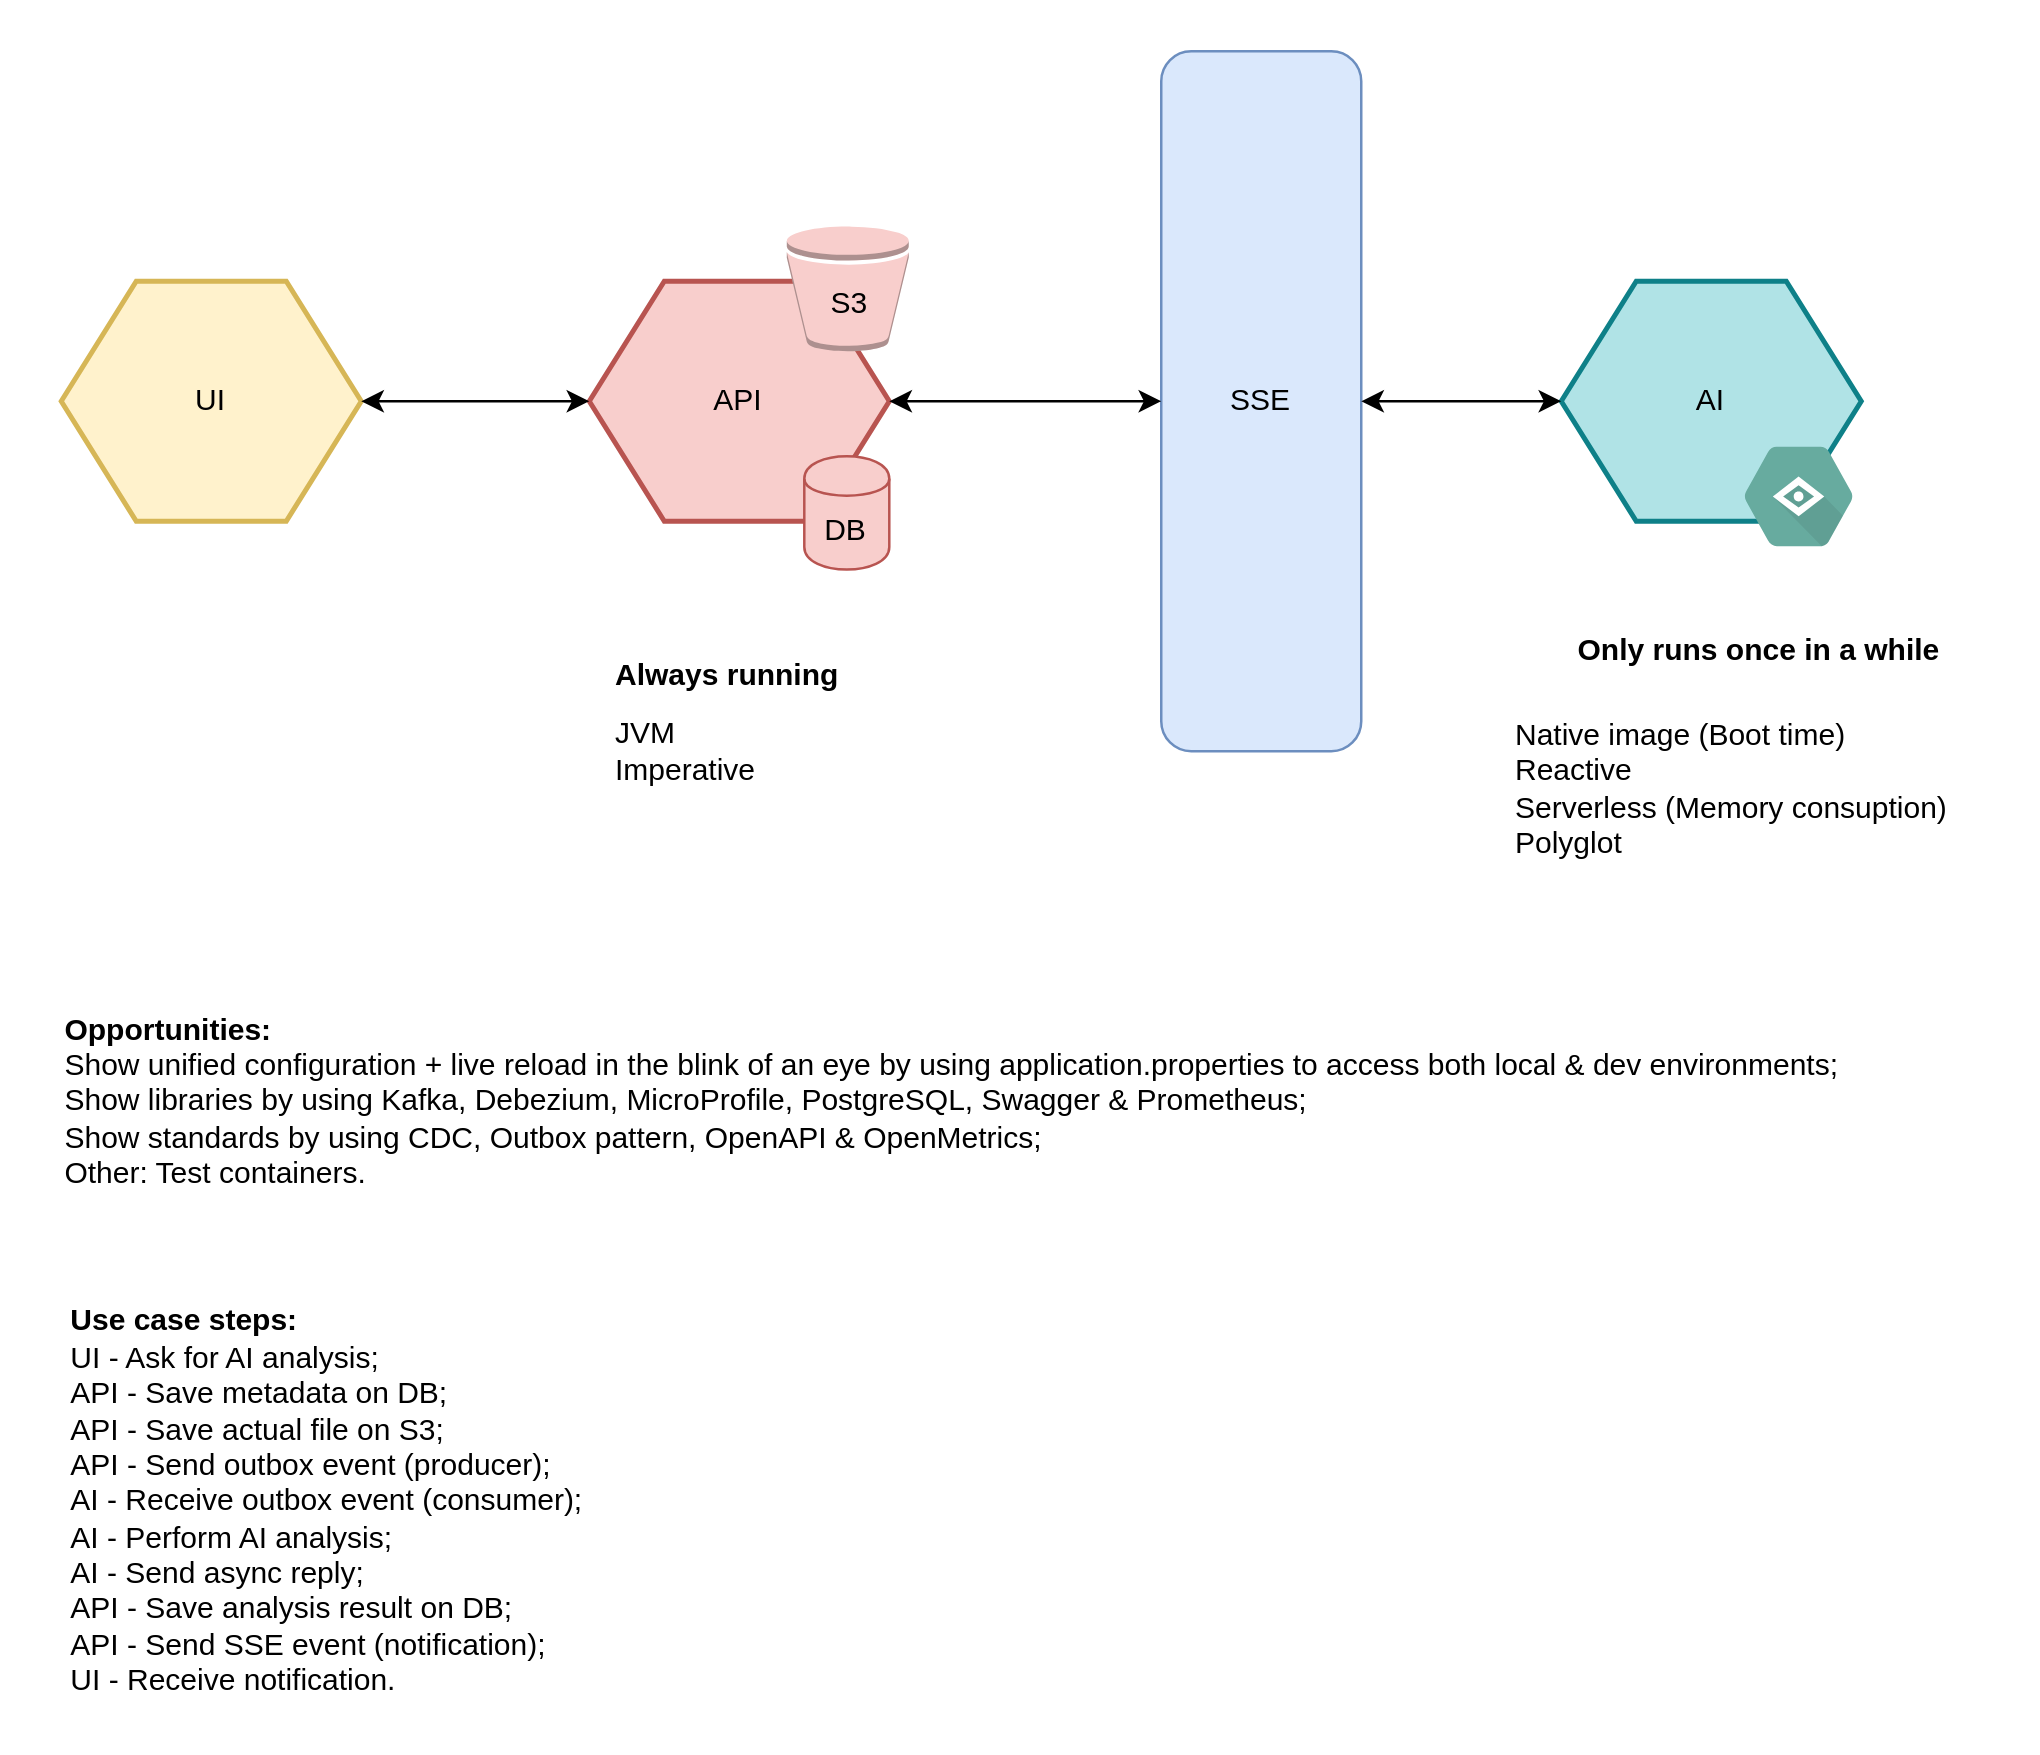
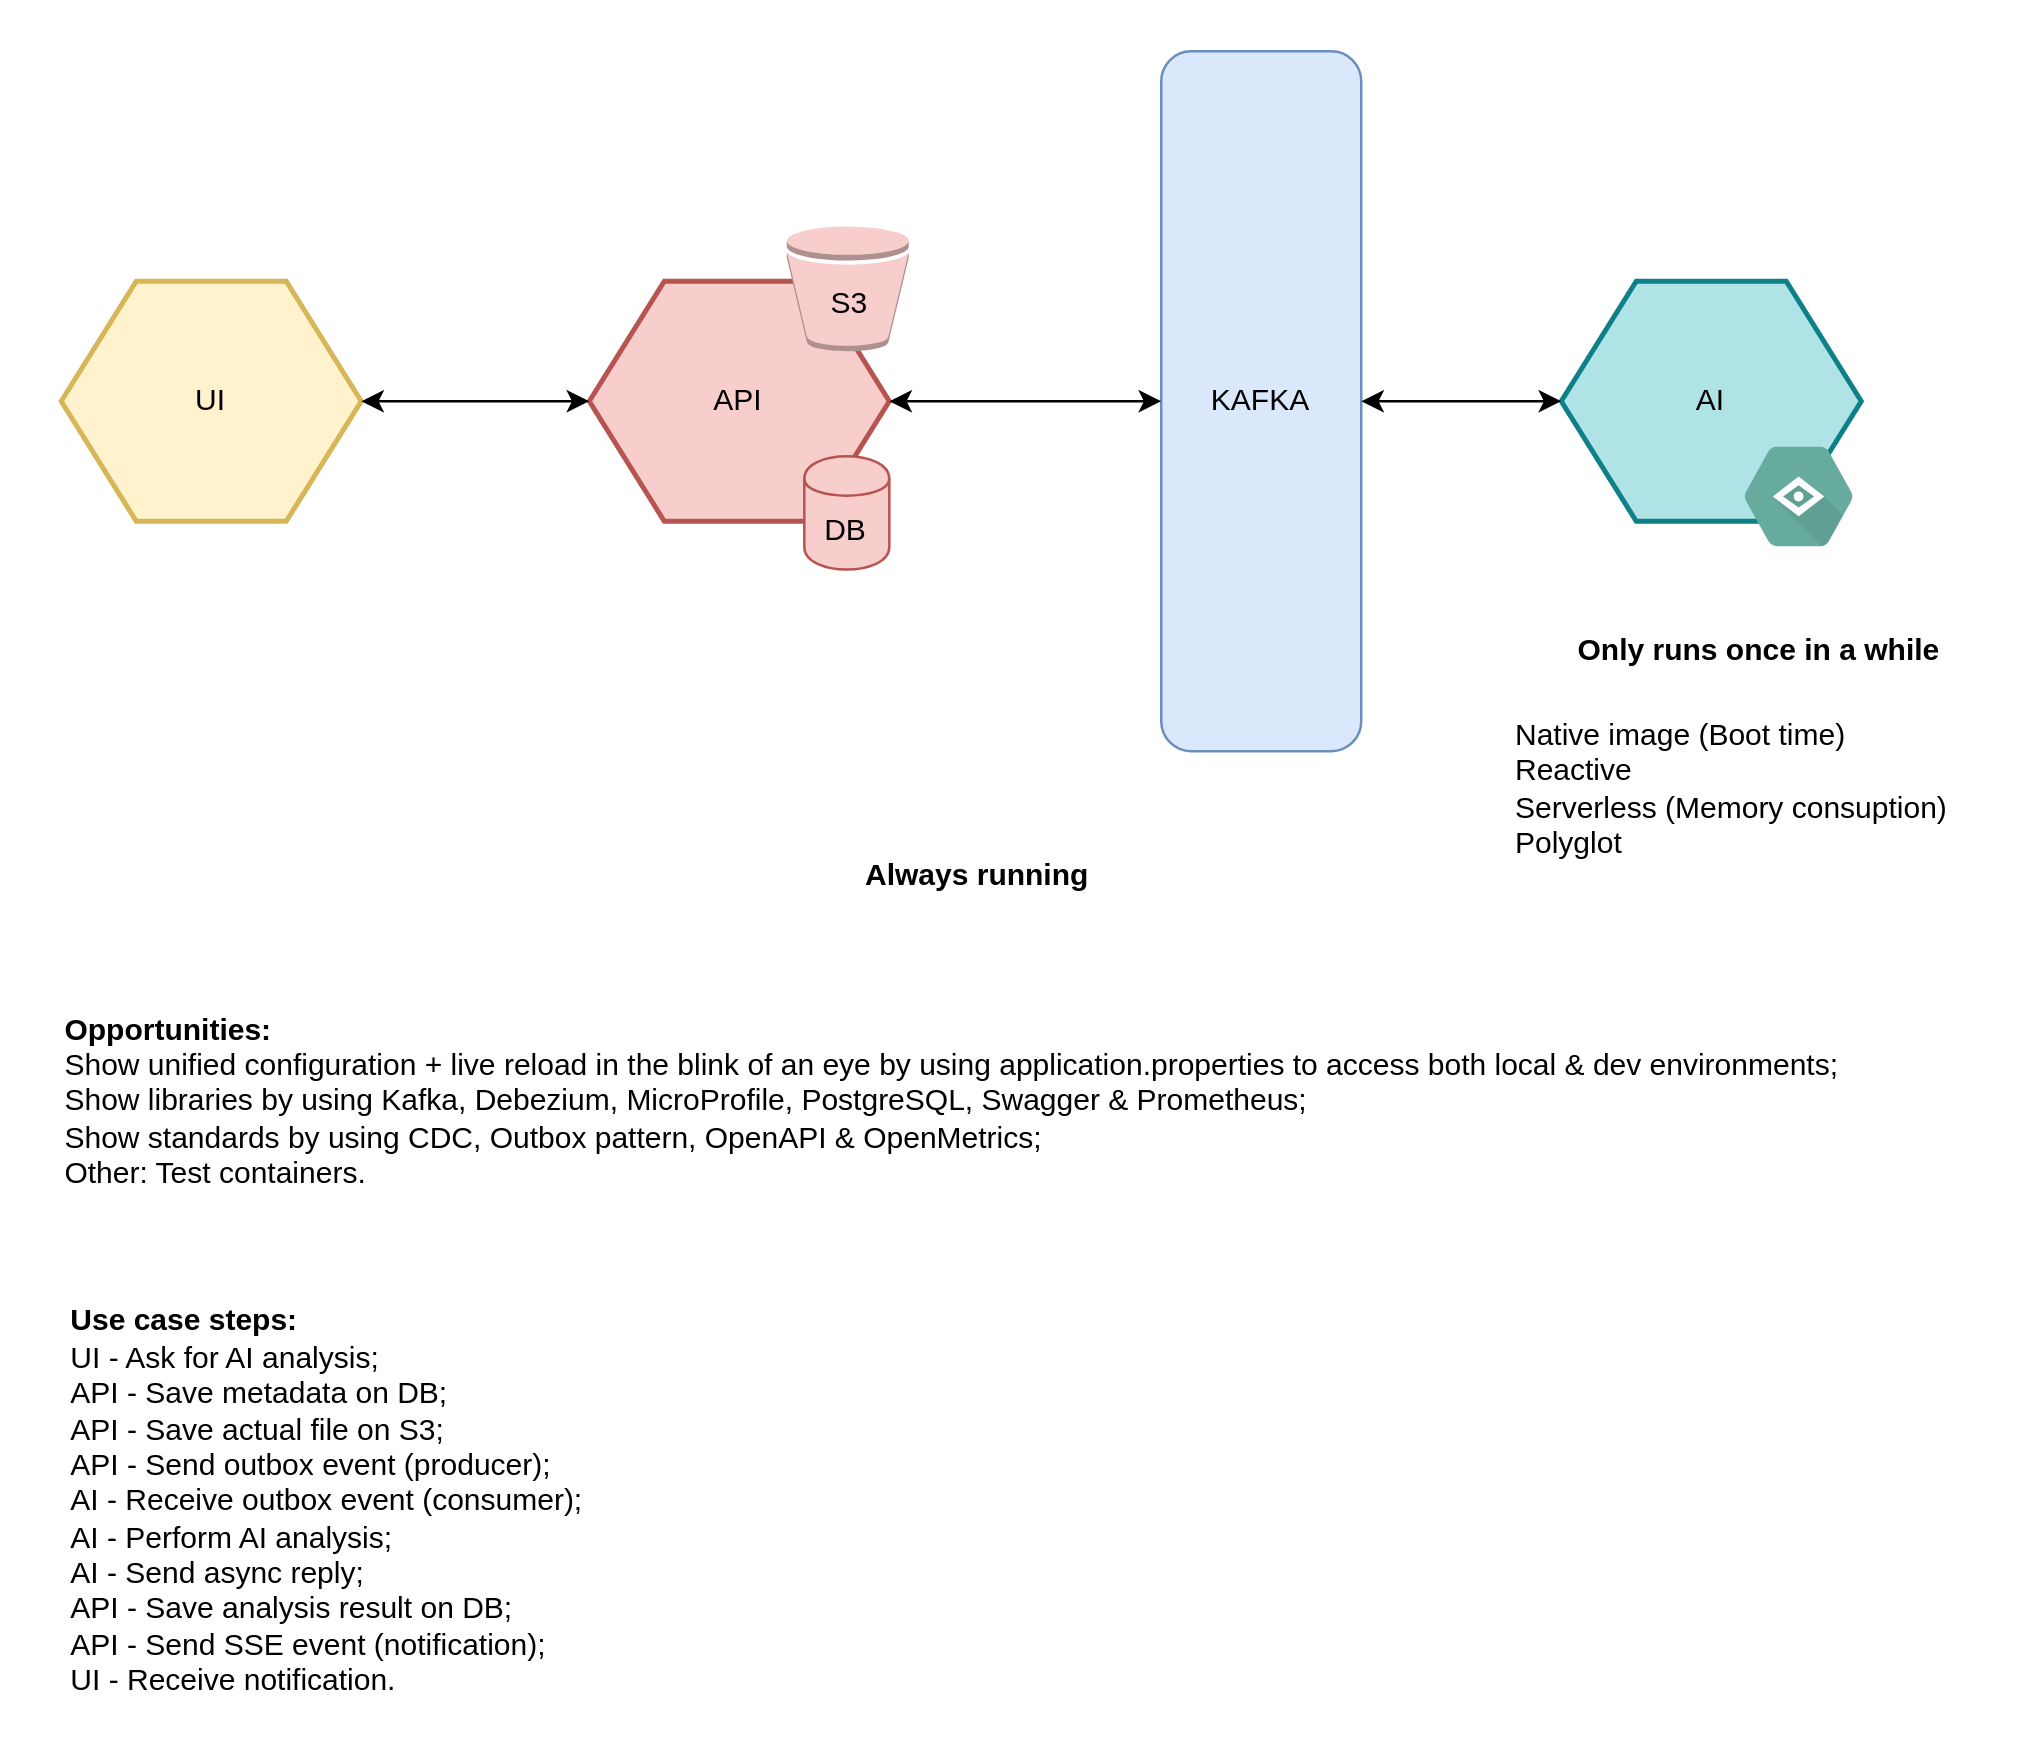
(1261, 401) -> (1261, 401)
(749, 676) -> (999, 876)
(699, 751) -> none
